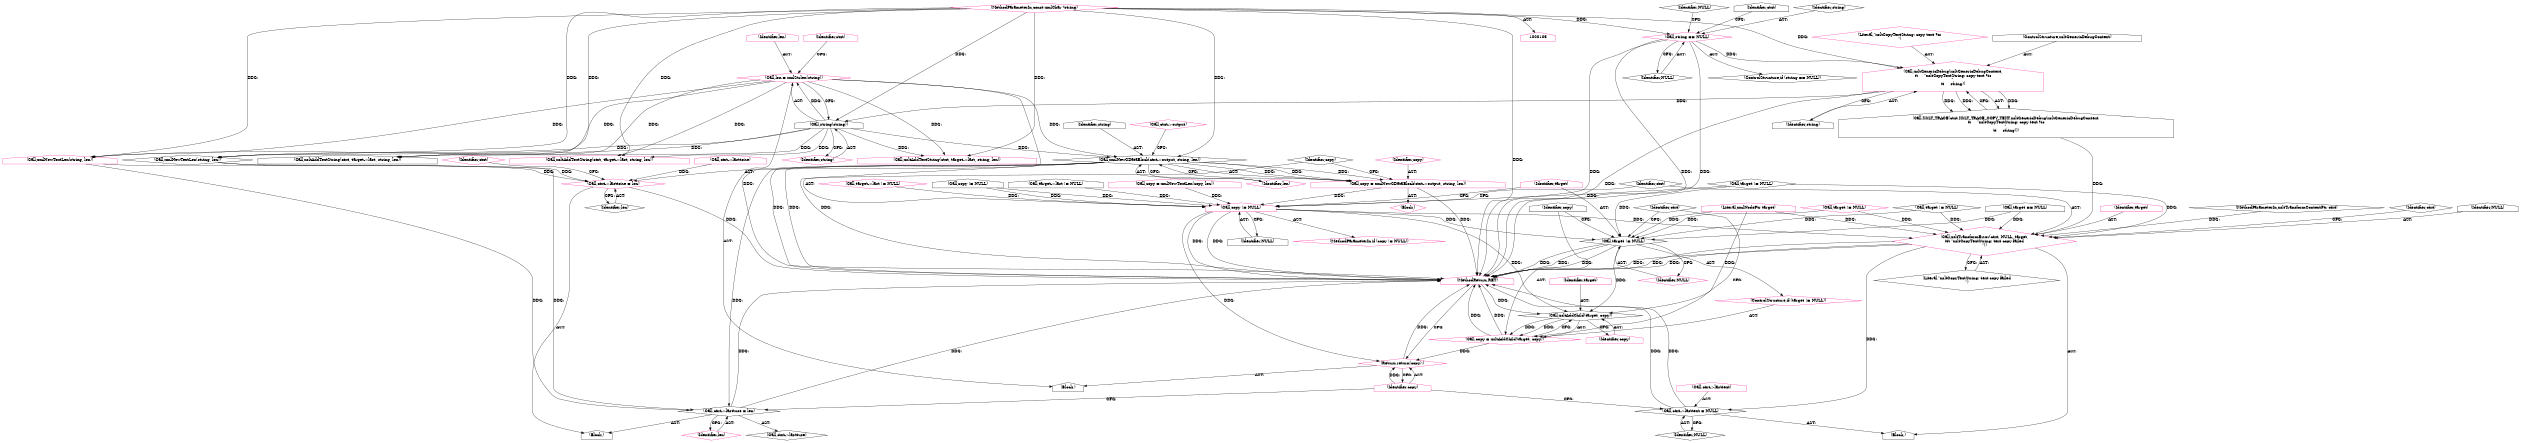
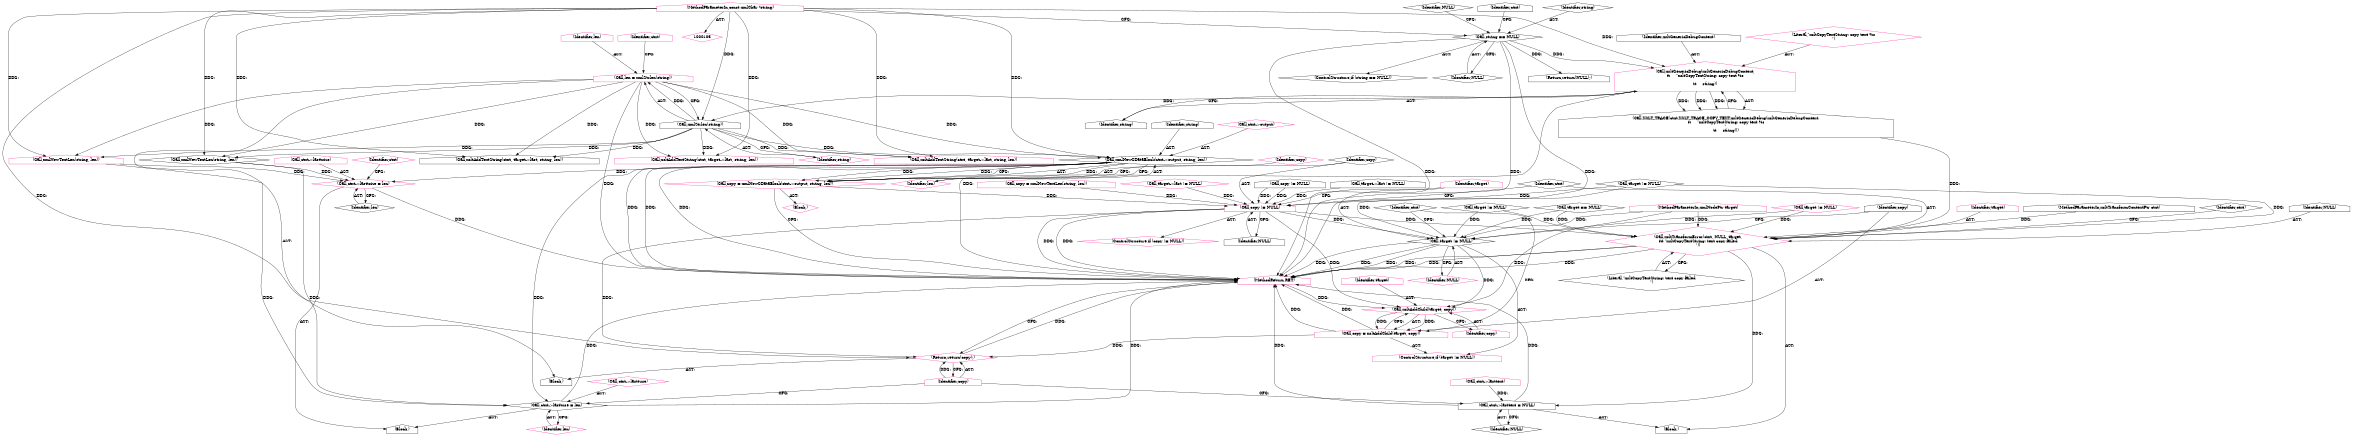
(1034, 8) -> (730, 8)
(1583, 20) -> (1127, 20)
(1436, 21) -> (103, 224)
(1538, 37) -> (702, 37)
(1687, 37) -> (1498, 37)
(2067, 37) -> (1679, 37)
(794, 78) -> (643, 78)
none -> (1569, 78)
(829, 125) -> (700, 125)
(1163, 148) -> (1206, 148)
(685, 172) -> (346, 172)
(750, 172) -> (622, 172)
(1175, 184) -> (1046, 184)
(1408, 184) -> (775, 184)
(1748, 208) -> (1698, 208)
(2025, 208) -> (1579, 208)
(2287, 208) -> (2109, 208)
(1466, 220) -> (793, 220)
(1369, 241) -> (1148, 241)
(1788, 301) -> (1437, 358)
(1580, 316) -> (1424, 310)
(1659, 327) -> (1407, 345)
(1505, 340) -> (1381, 334)
(1708, 399) -> (1503, 394)
(1690, 411) -> (1507, 406)
(757, 423) -> (594, 393)
(787, 435) -> (628, 382)
